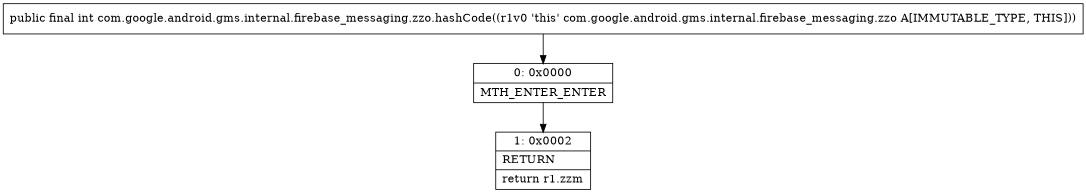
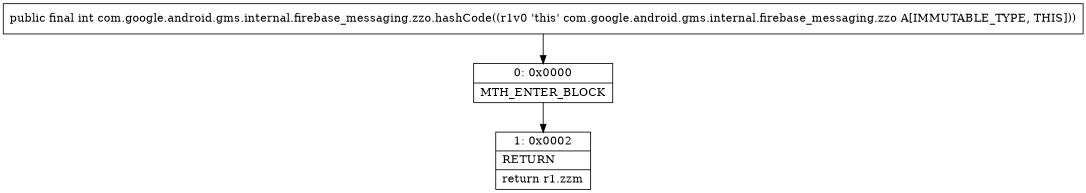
(543, 92) -> (543, 92)
